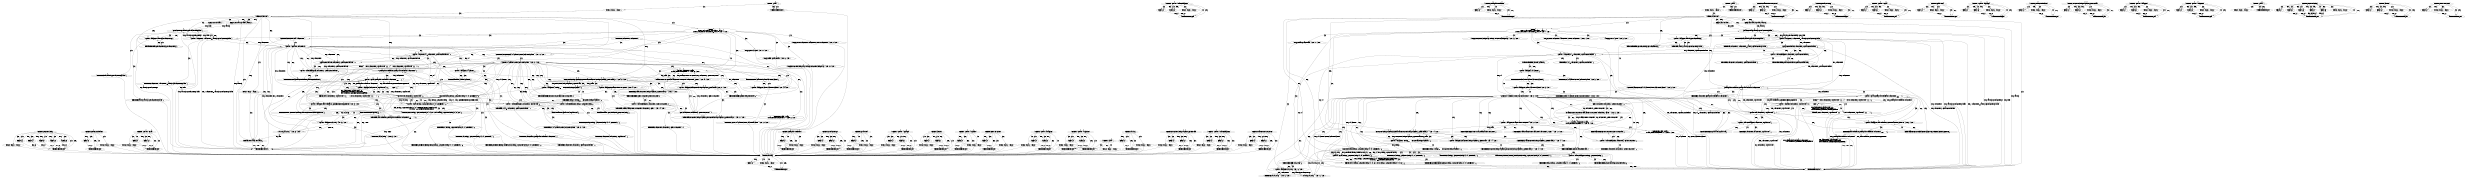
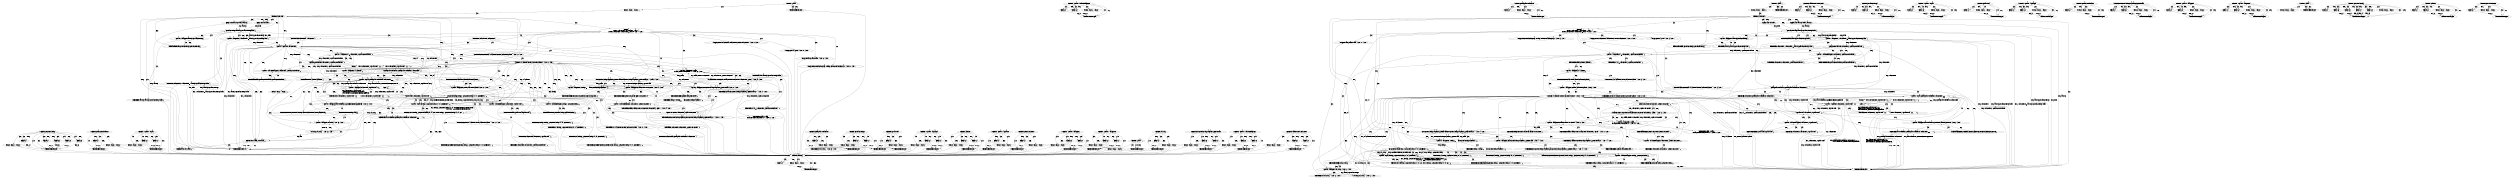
(358, 130) -> (312, 139)
none -> (184, 149)
(1283, 173) -> (1334, 173)
